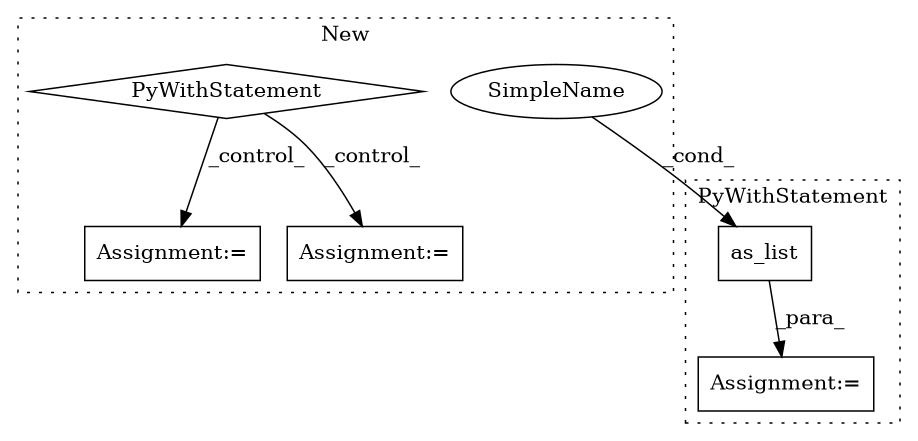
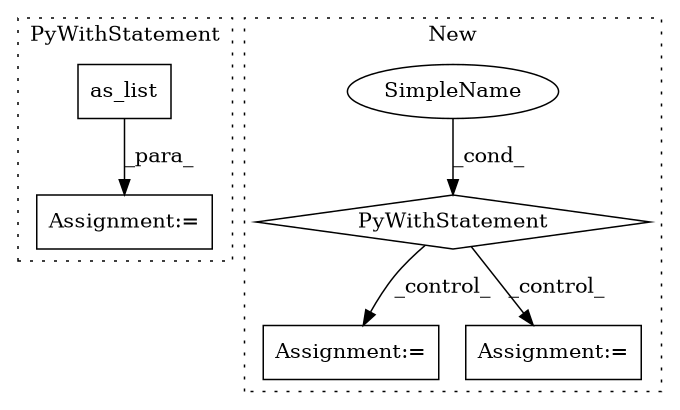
(659, 165) -> (453, 149)
